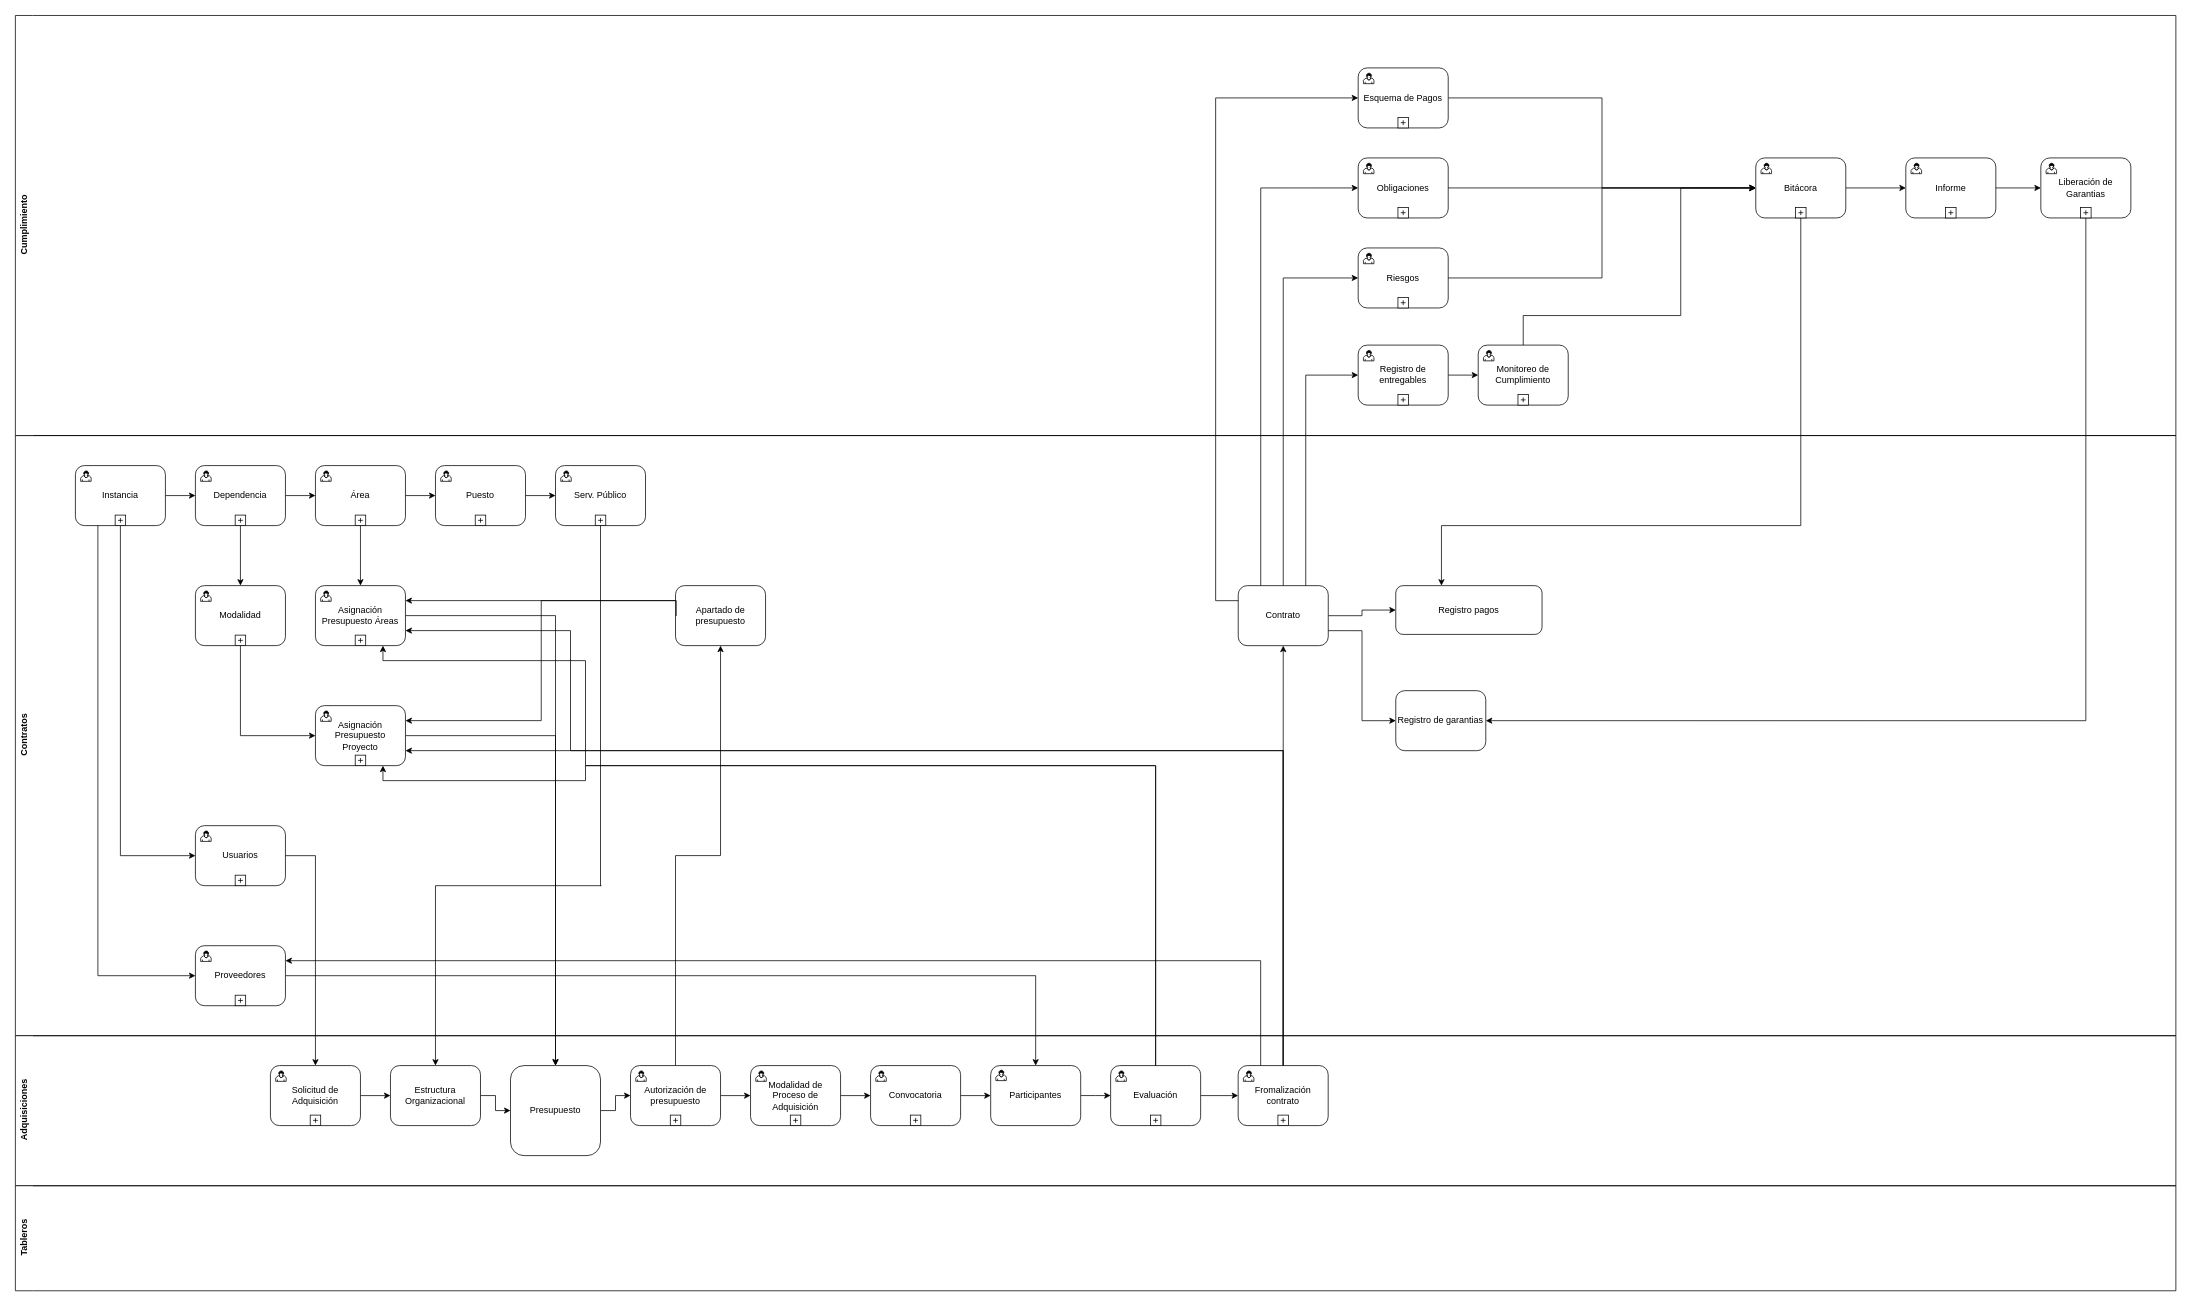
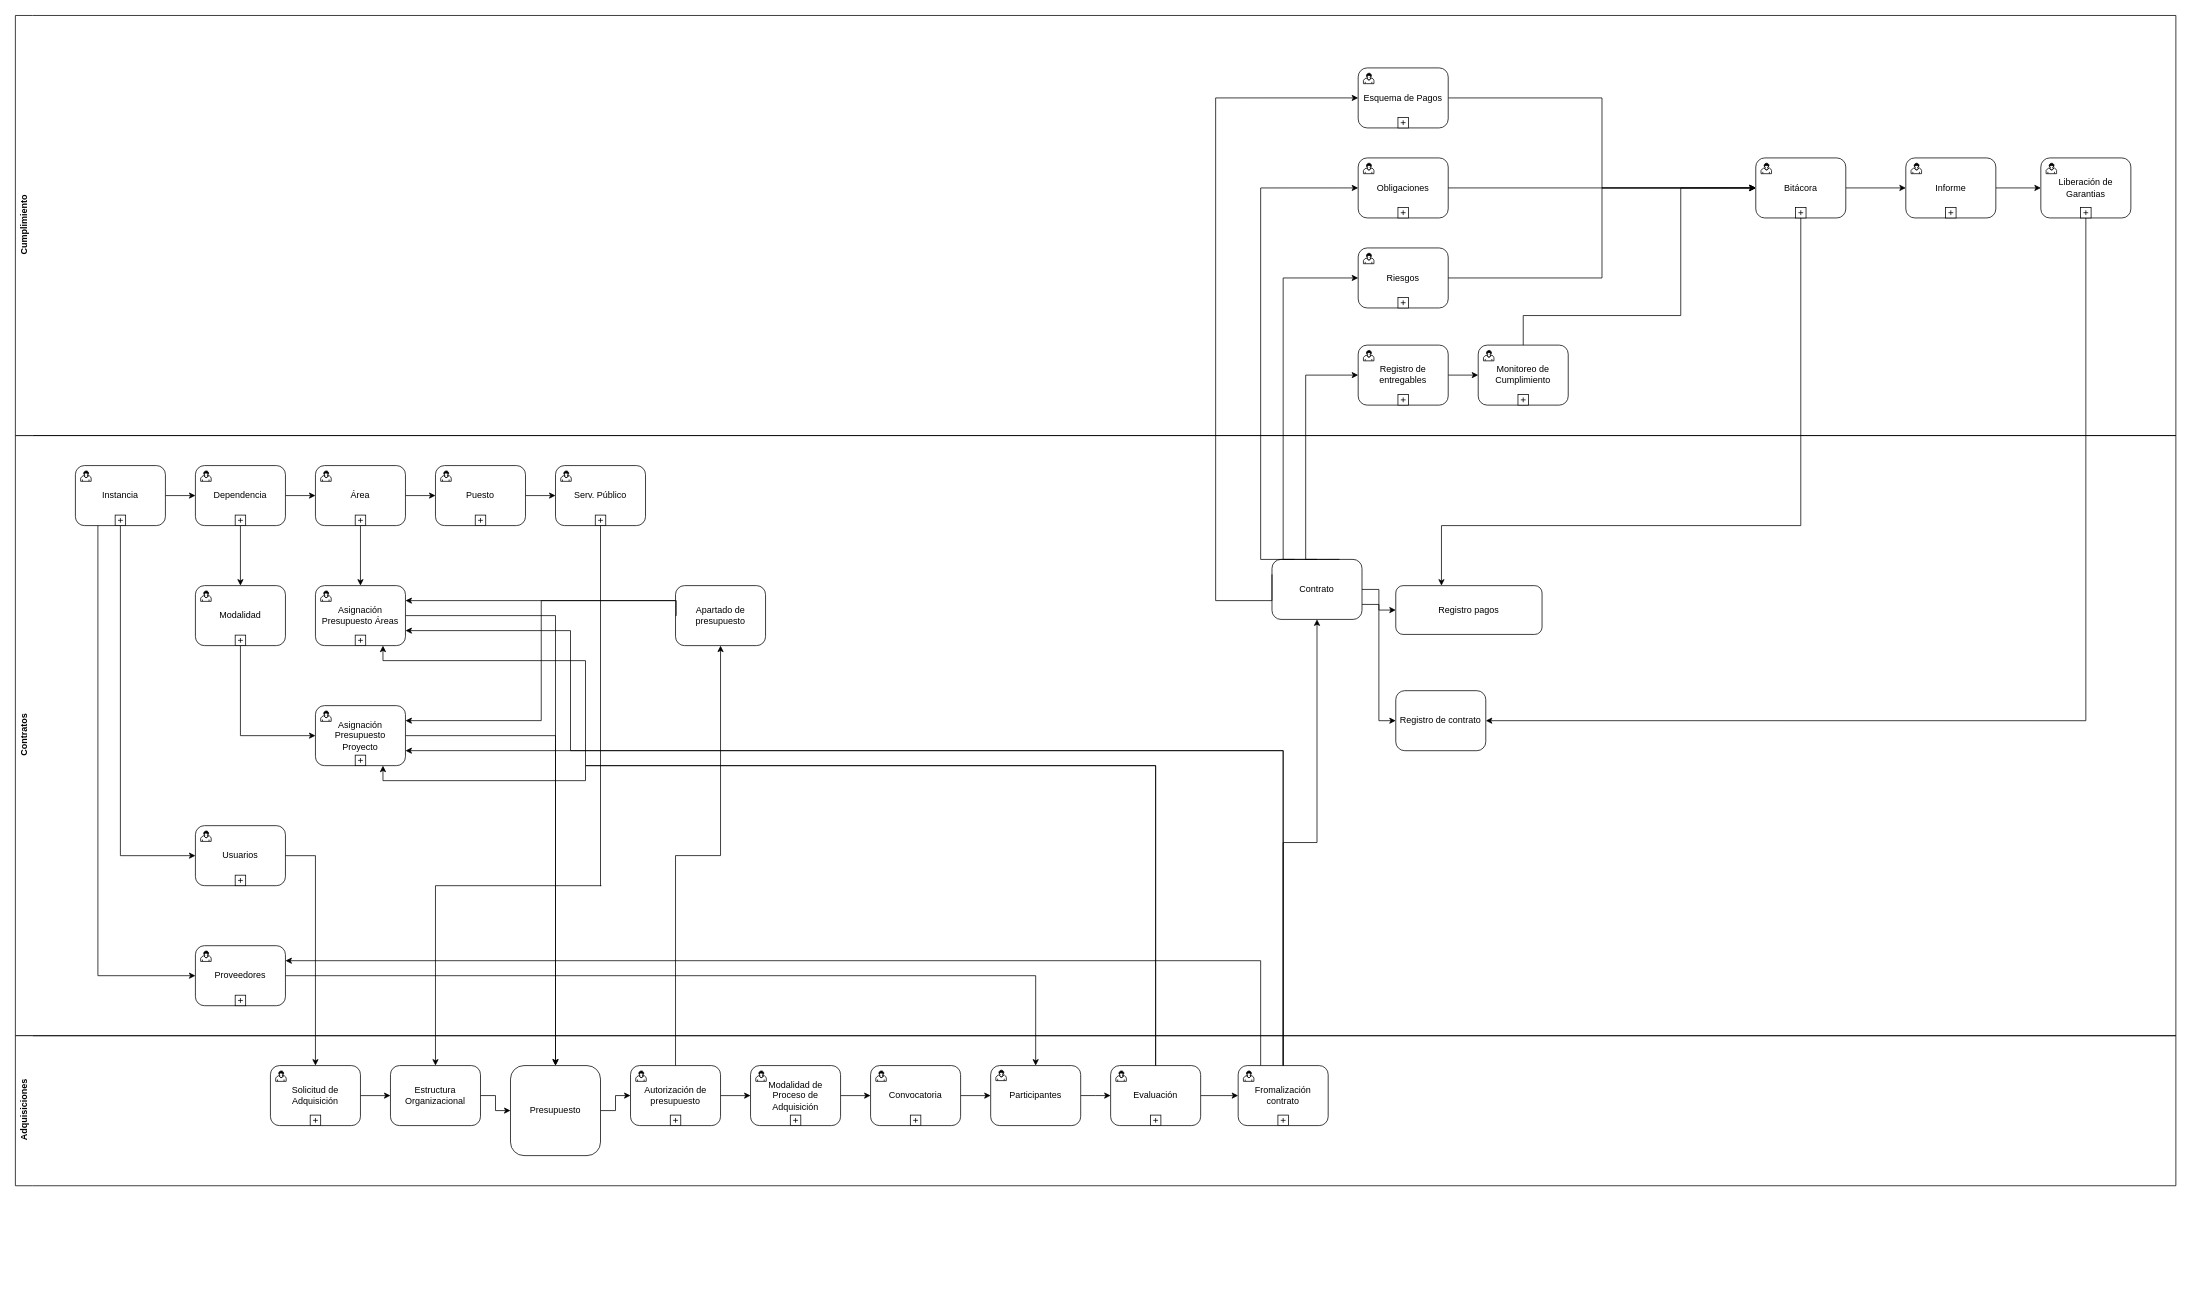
(1283, 615) -> (1317, 589)
(1440, 720) -> (1440, 720)
(1095, 1238) -> none
